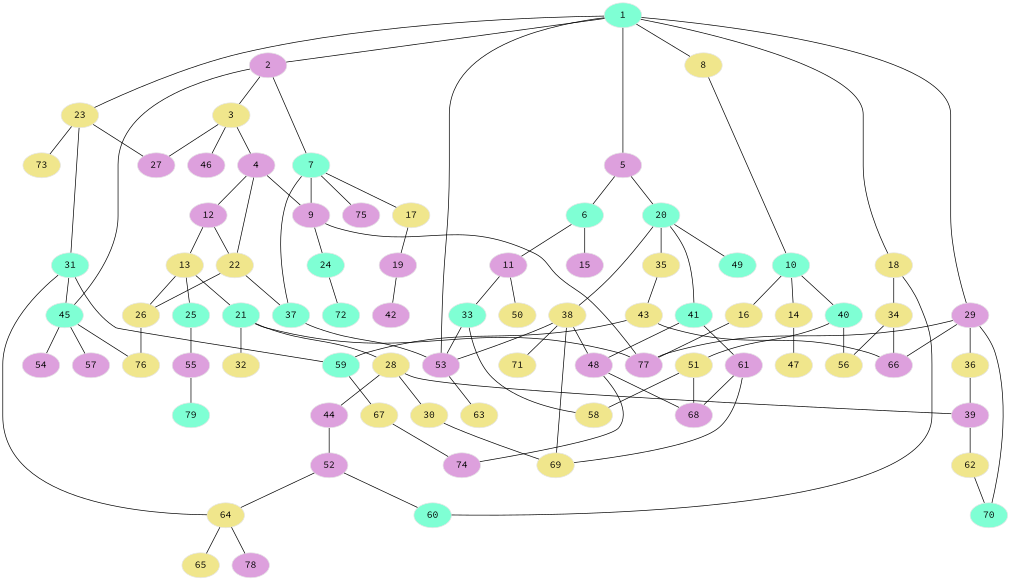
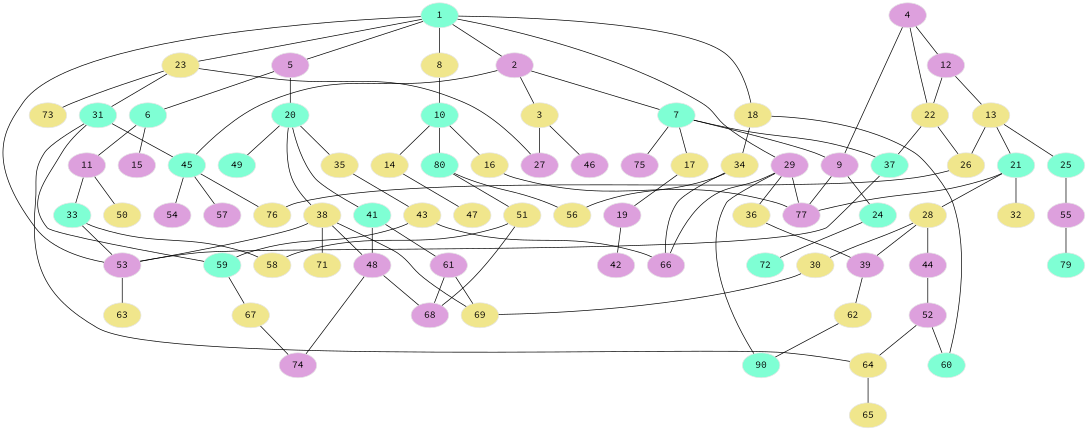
(244, 140) -> none
(844, 315) -> (440, 165)
(989, 515) -> (761, 365)
(251, 565) -> none
